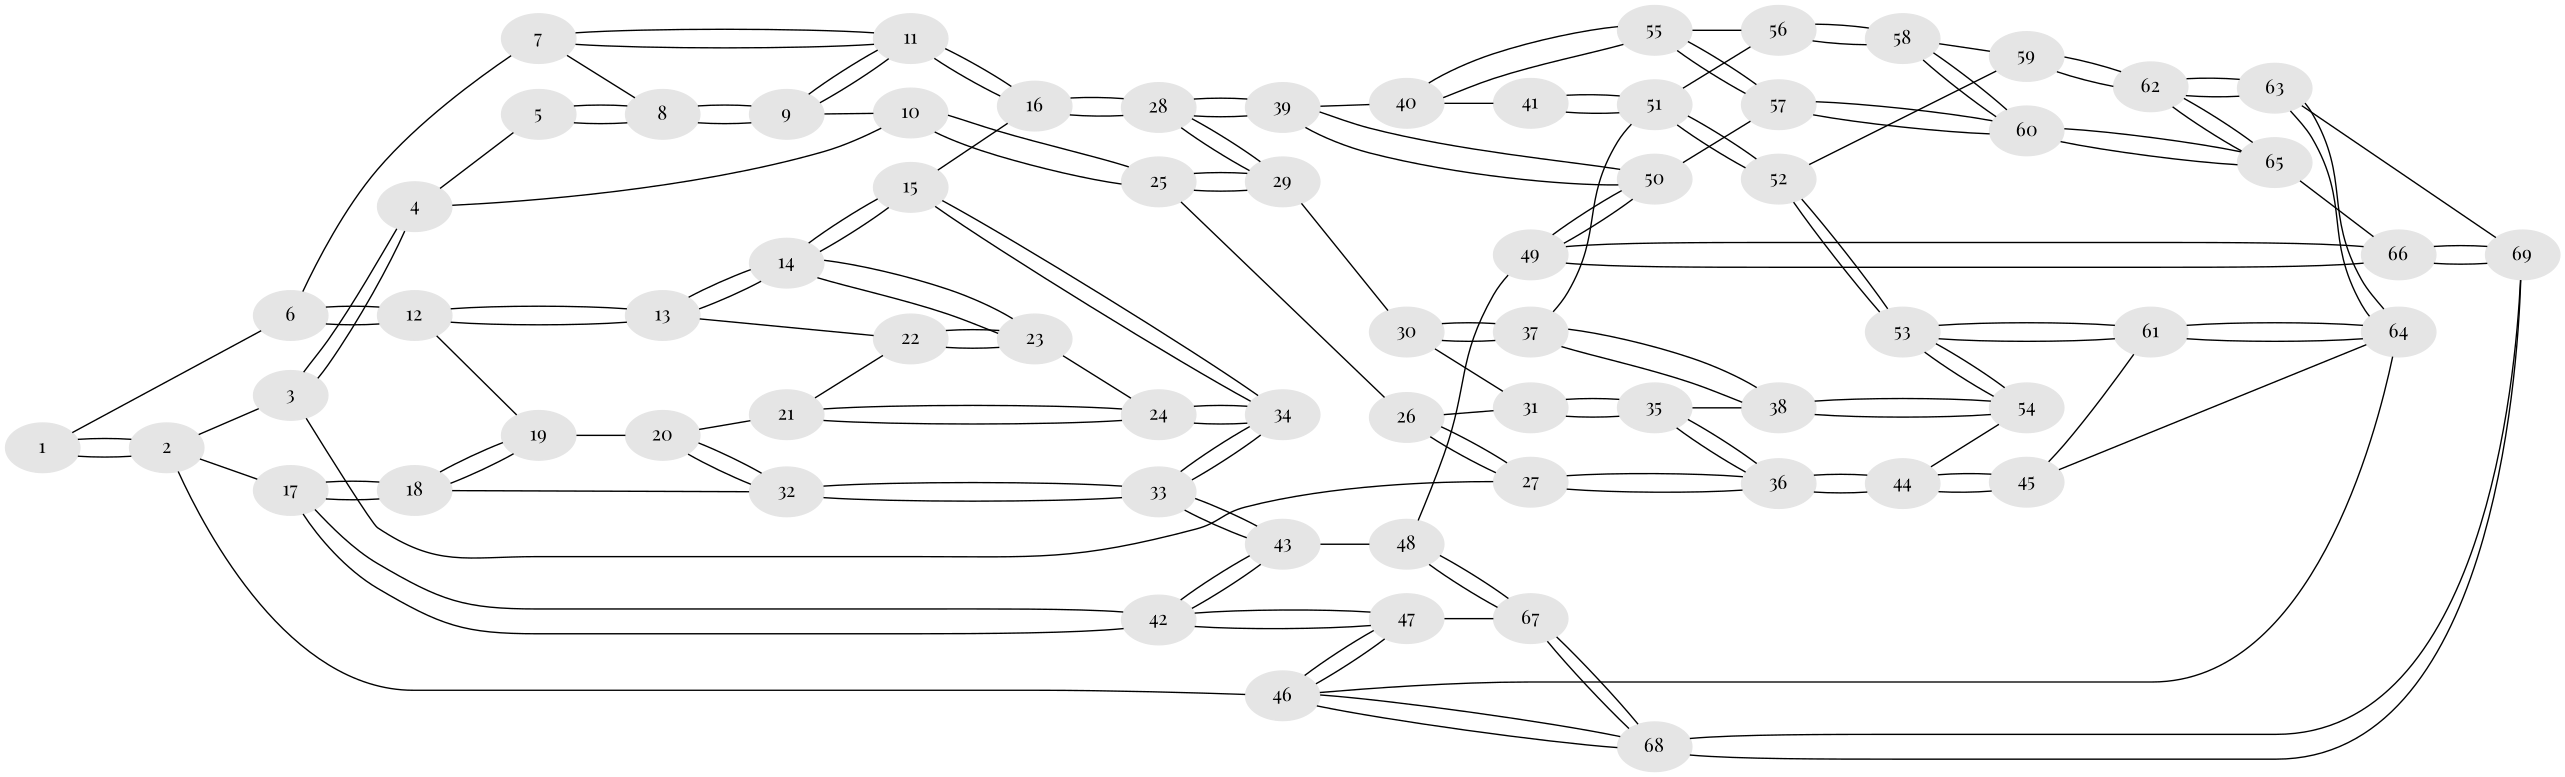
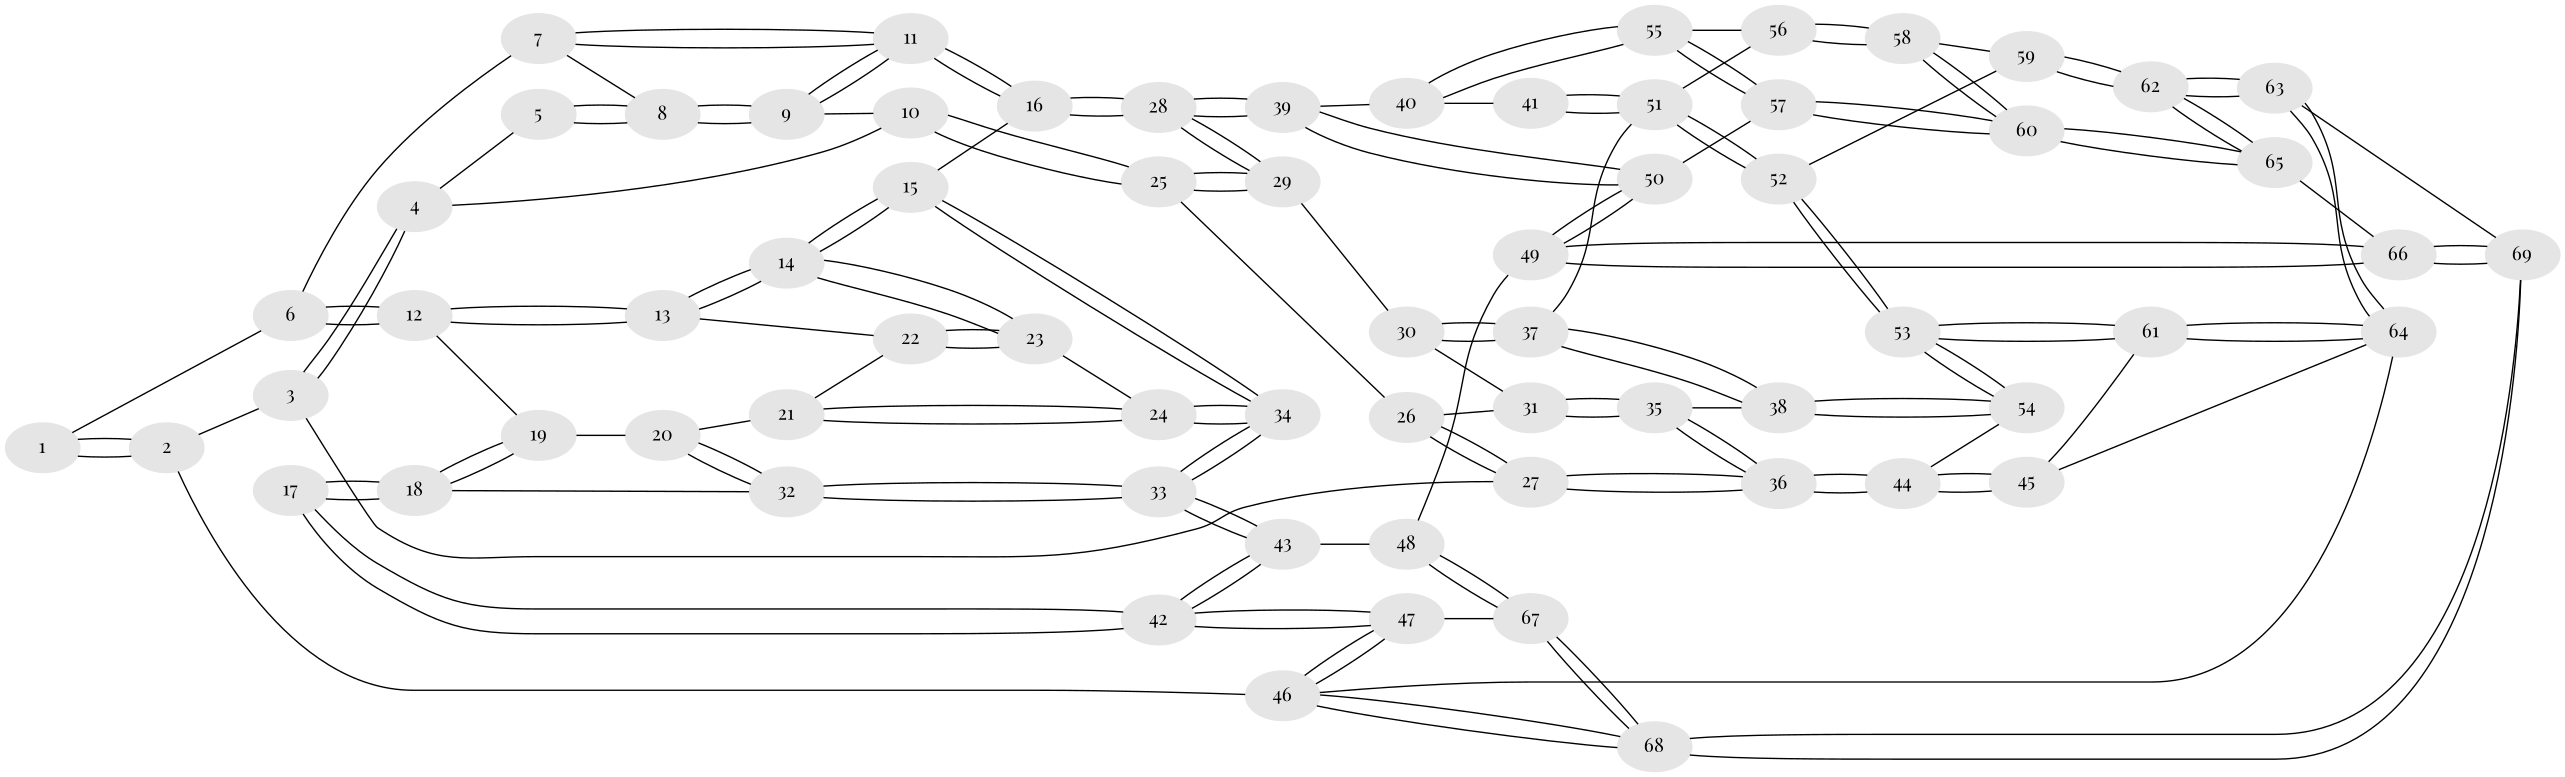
(229, 469) -> none
